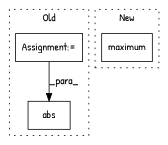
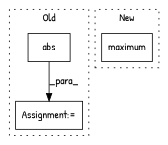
(49, 78) -> (49, 78)
